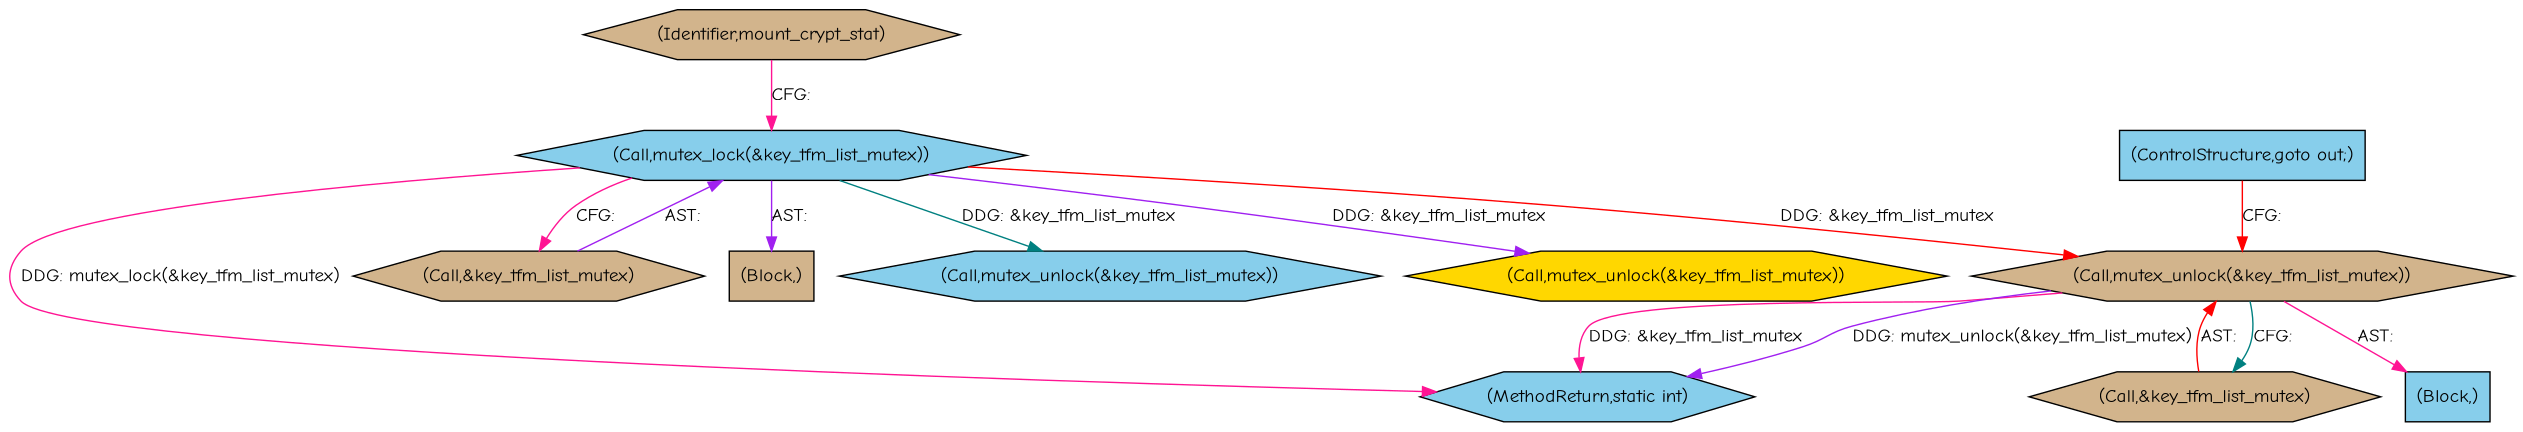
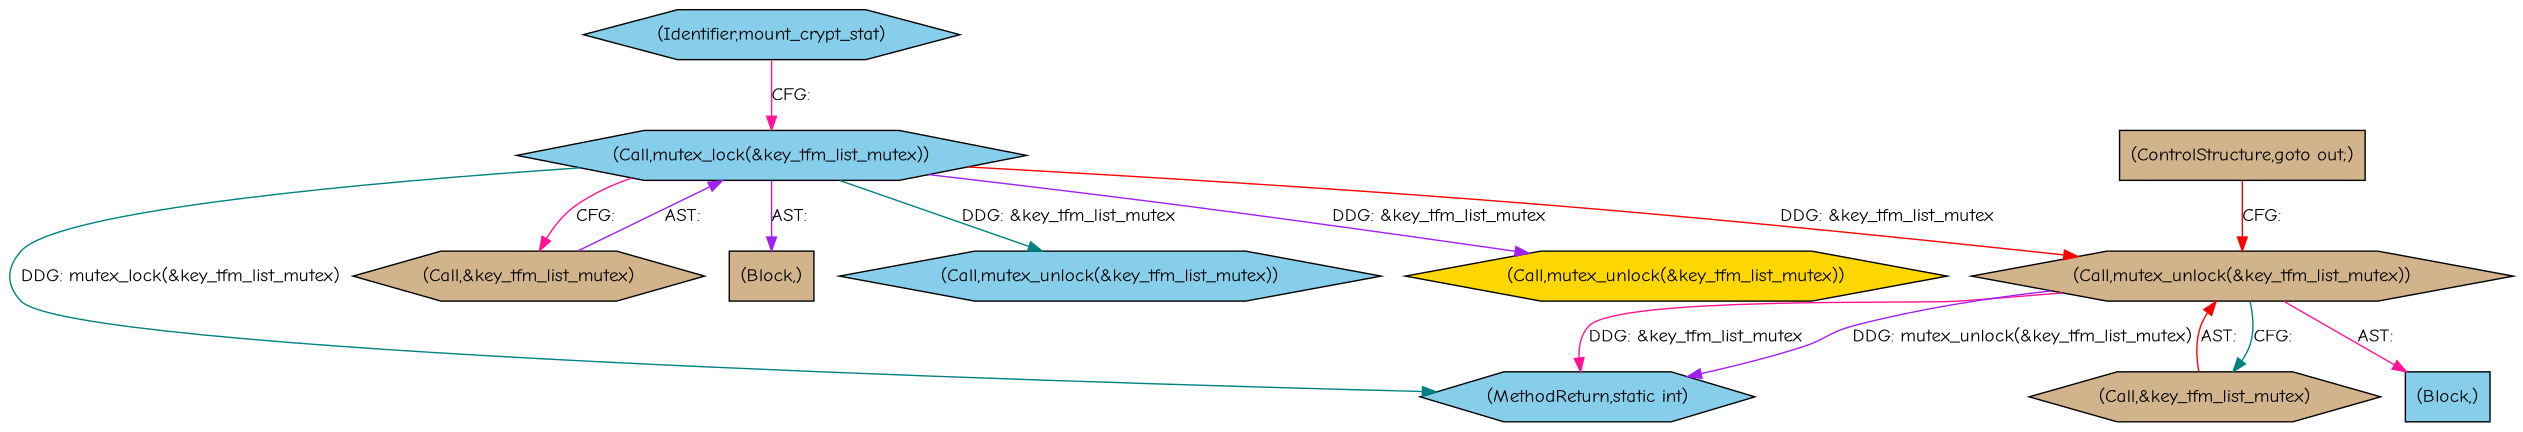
(772, 35) -> (772, 35)
(2242, 155) -> (2242, 155)
(408, 351) -> (408, 351)
